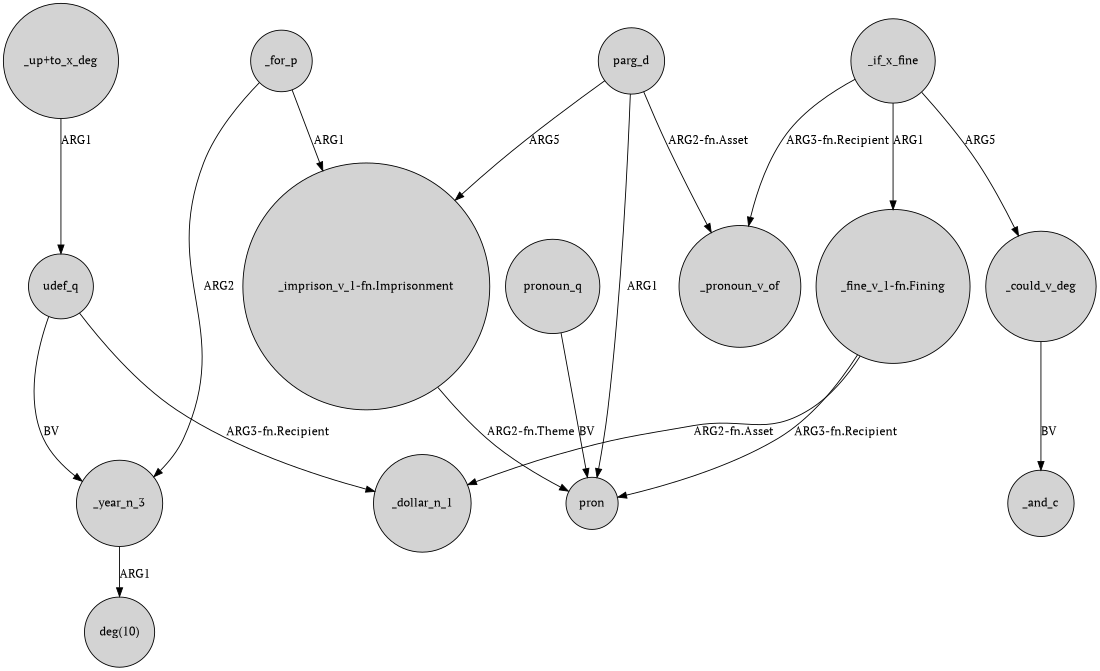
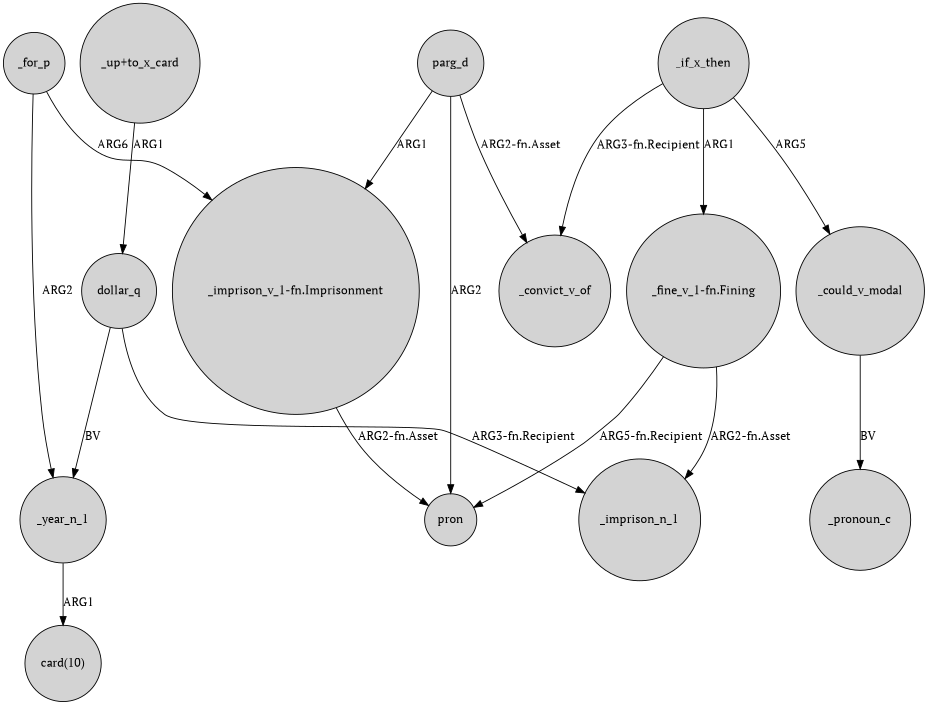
(61, 61) -> (140, 63)
(893, 61) -> (704, 63)
(330, 141) -> (113, 145)
(545, 141) -> (412, 145)
(61, 286) -> (119, 291)
(553, 286) -> none
(643, 286) -> (466, 291)
(740, 286) -> (555, 291)
(1041, 286) -> (860, 291)
(531, 432) -> (398, 437)
(846, 432) -> (651, 437)
(120, 503) -> (63, 520)
(422, 503) -> (640, 520)
(1041, 503) -> (860, 520)
(120, 632) -> (63, 663)
